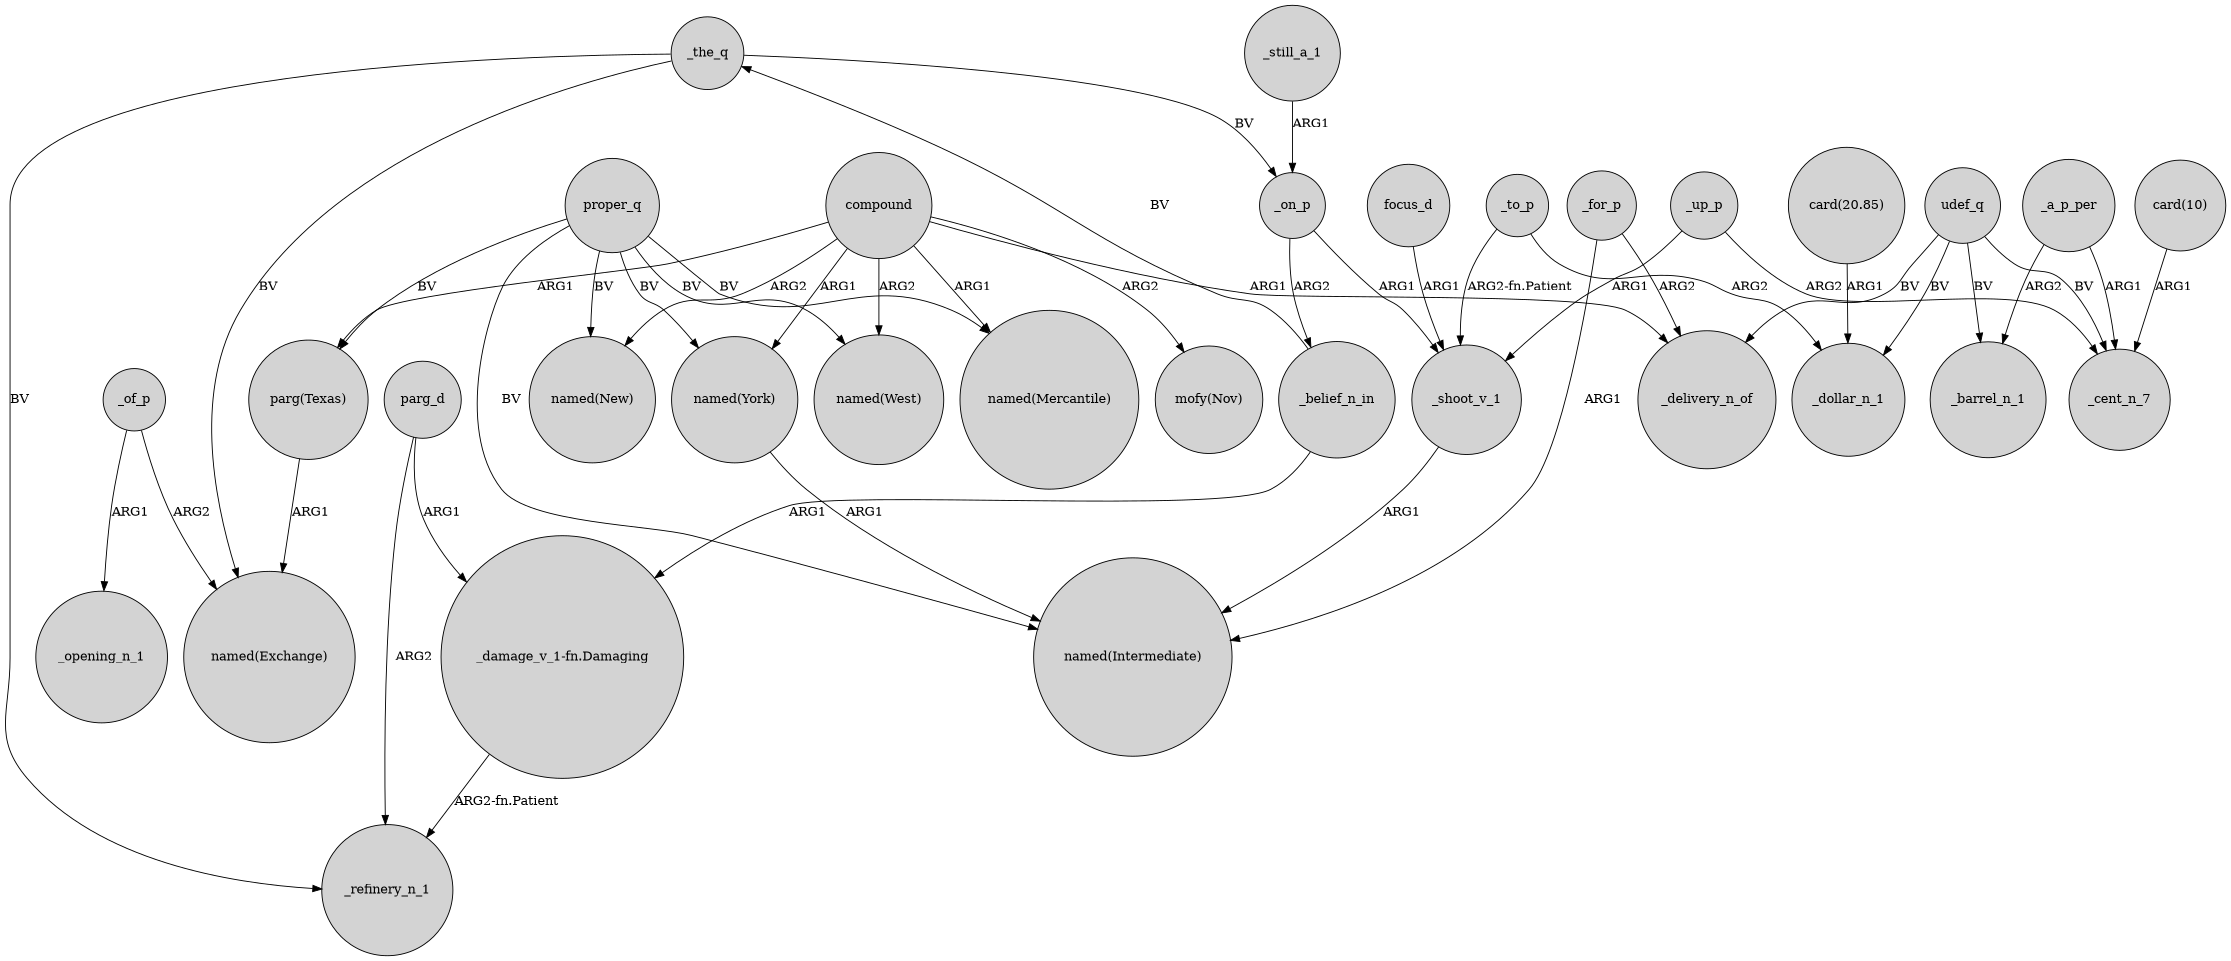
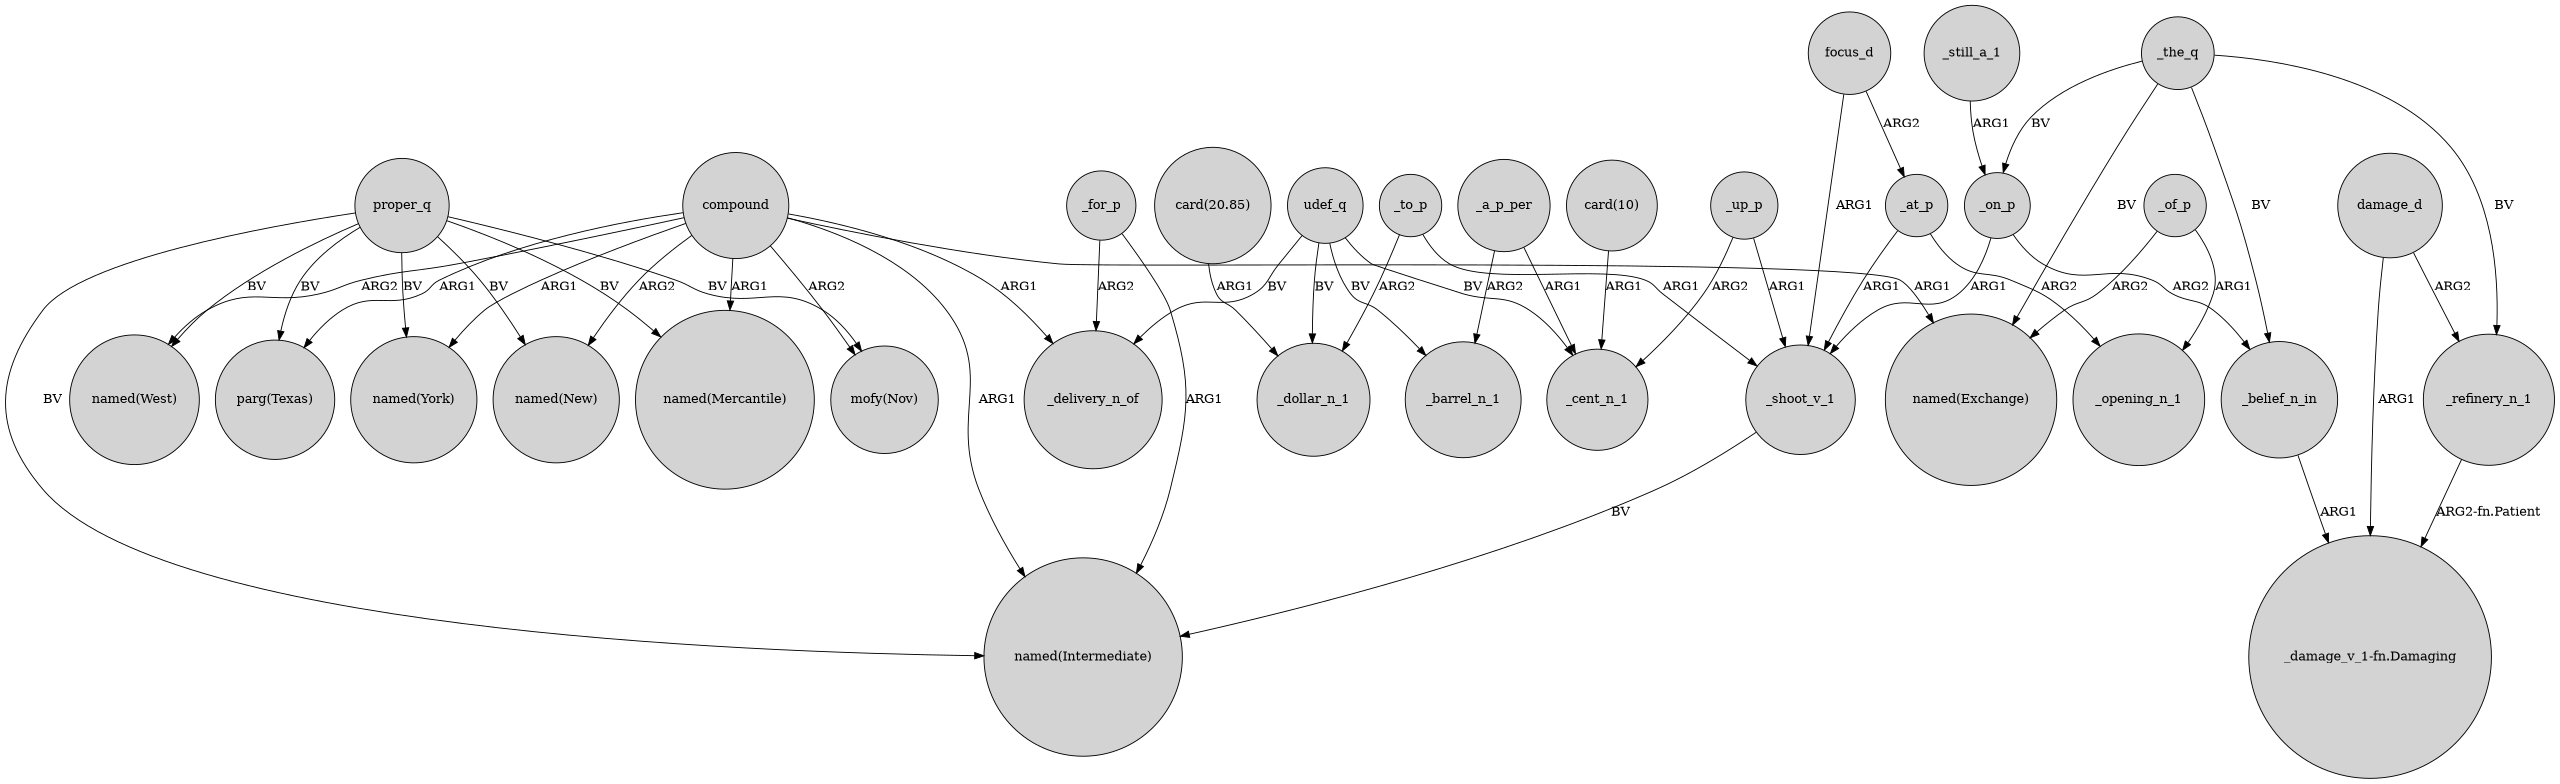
(1037, 198) -> (2235, 209)
none -> (1917, 206)
none -> (659, 274)
(1520, 287) -> (1681, 287)
(423, 400) -> (2390, 206)
(2120, 400) -> (1597, 400)
(292, 511) -> (1394, 265)
(1402, 512) -> (1621, 512)
(892, 548) -> (966, 350)
(461, 792) -> (2443, 499)
